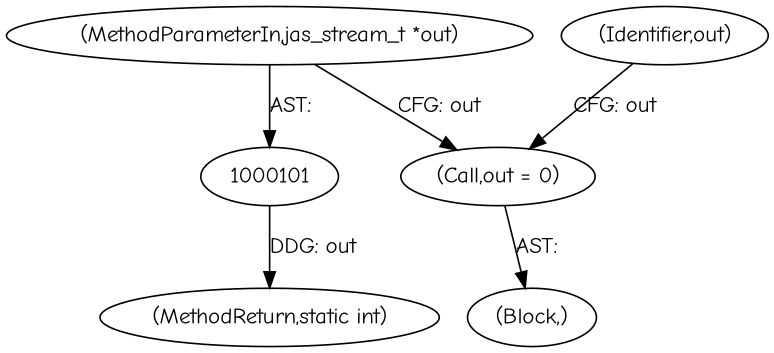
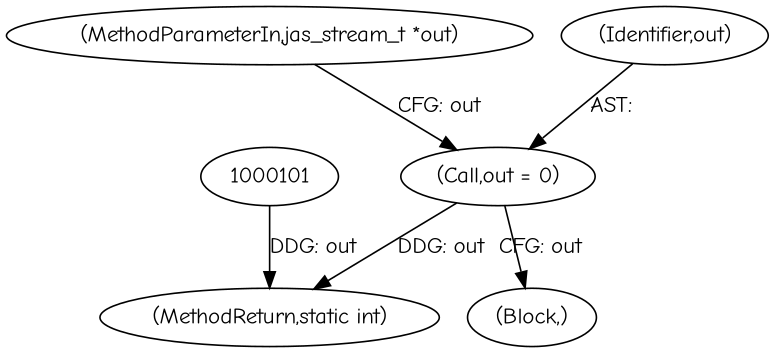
(270, 98) -> none
(615, 106) -> (615, 106)
none -> (392, 242)
(541, 247) -> (541, 247)
